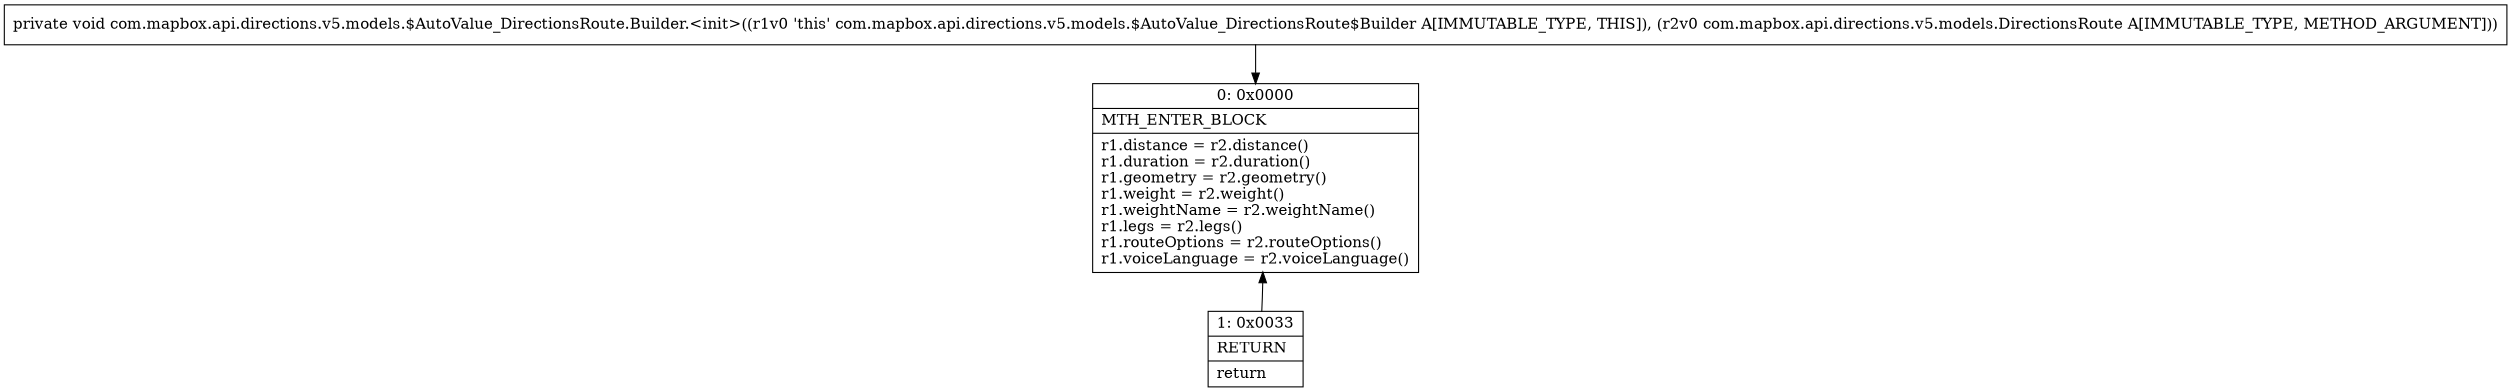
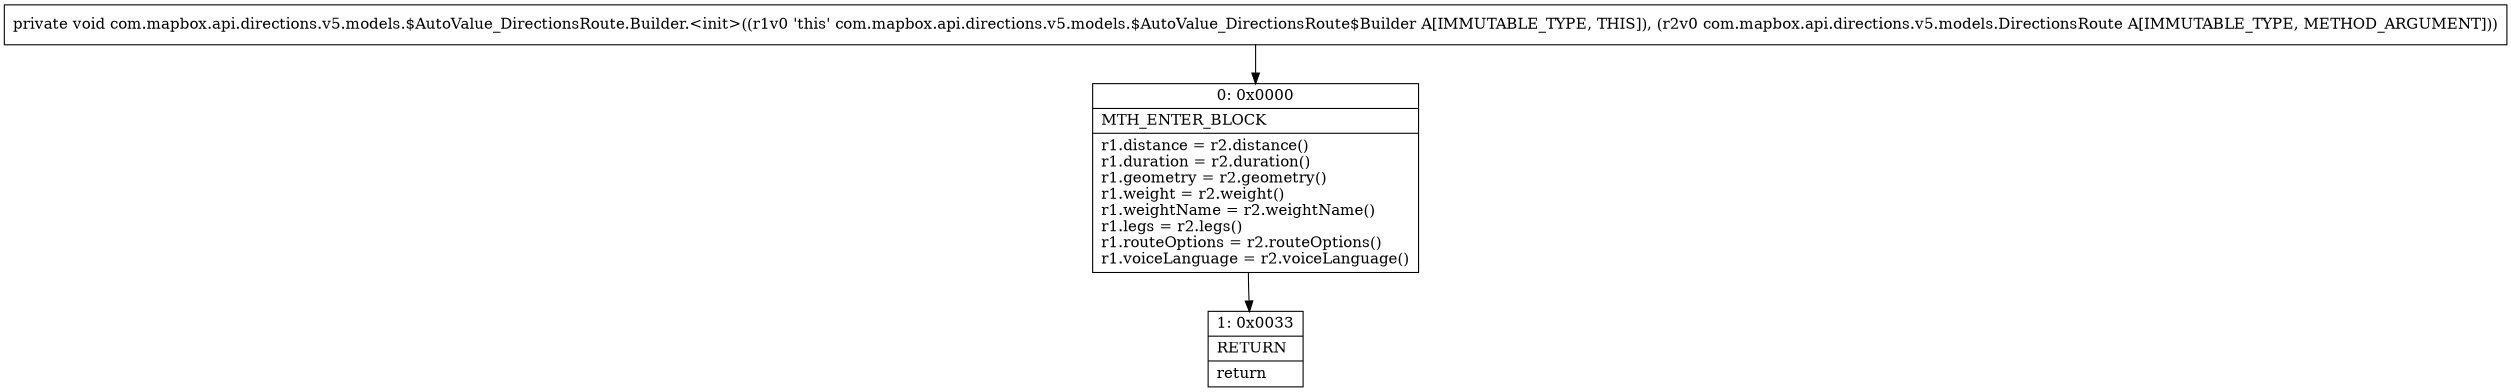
(1262, 297) -> (1249, 286)
